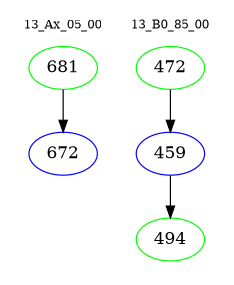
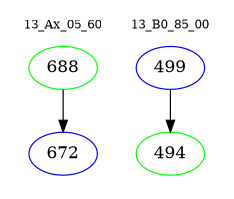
(63, 26) -> (63, 26)
(63, 68) -> (63, 68)
(170, 68) -> none
(170, 154) -> (170, 68)
